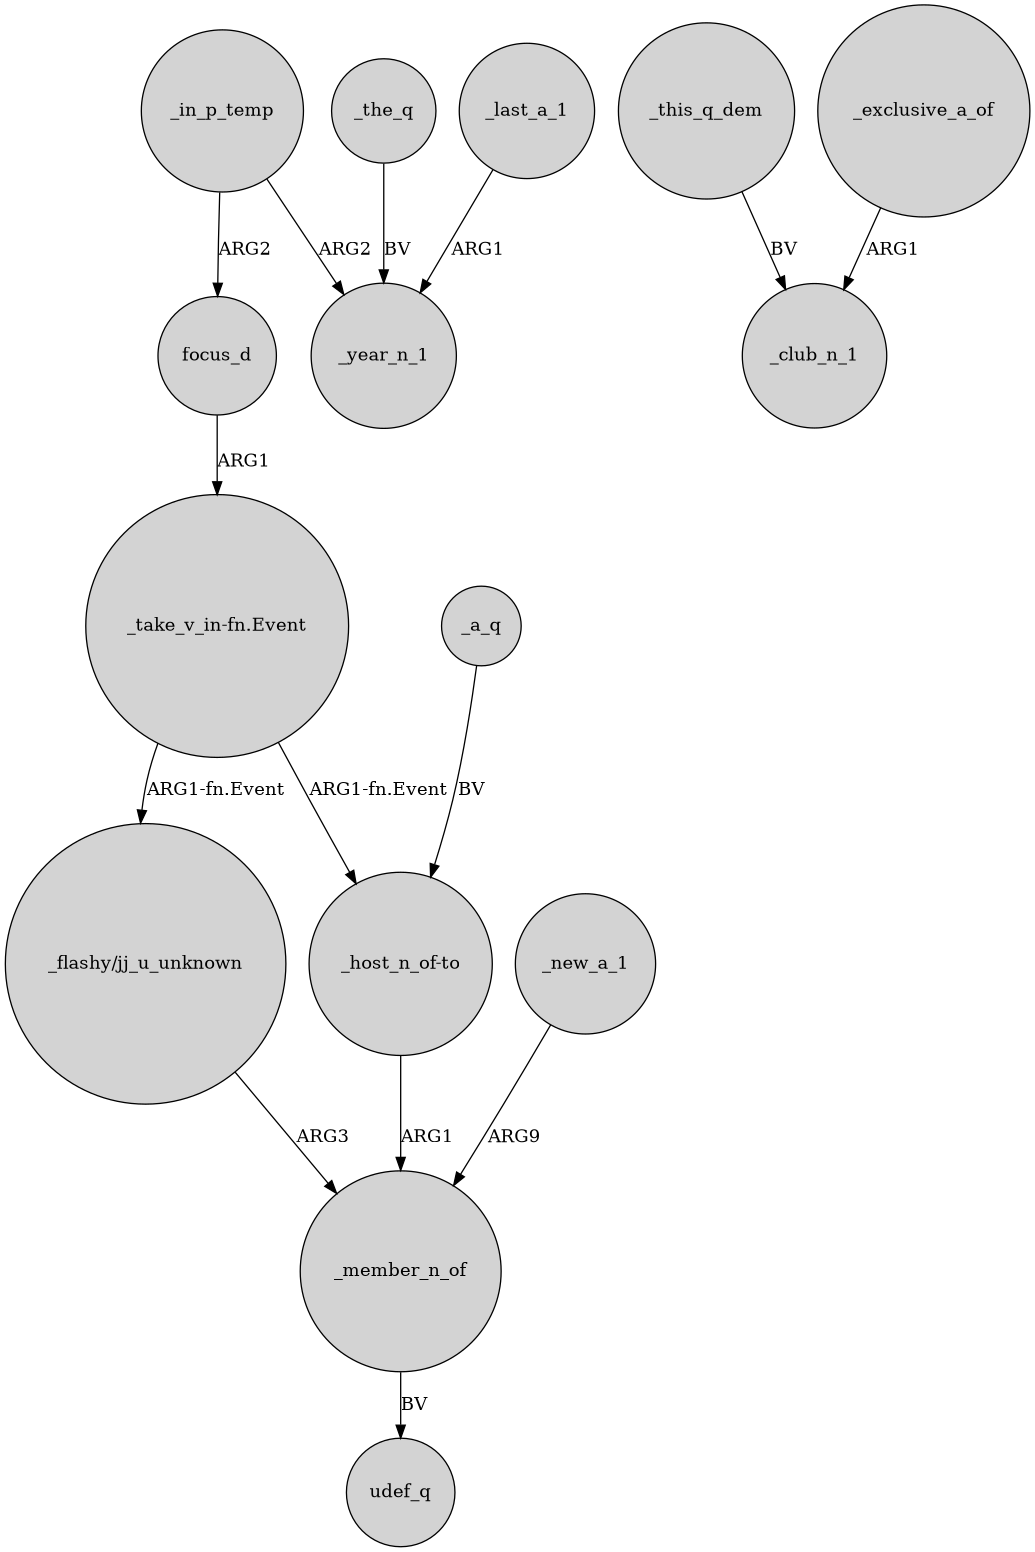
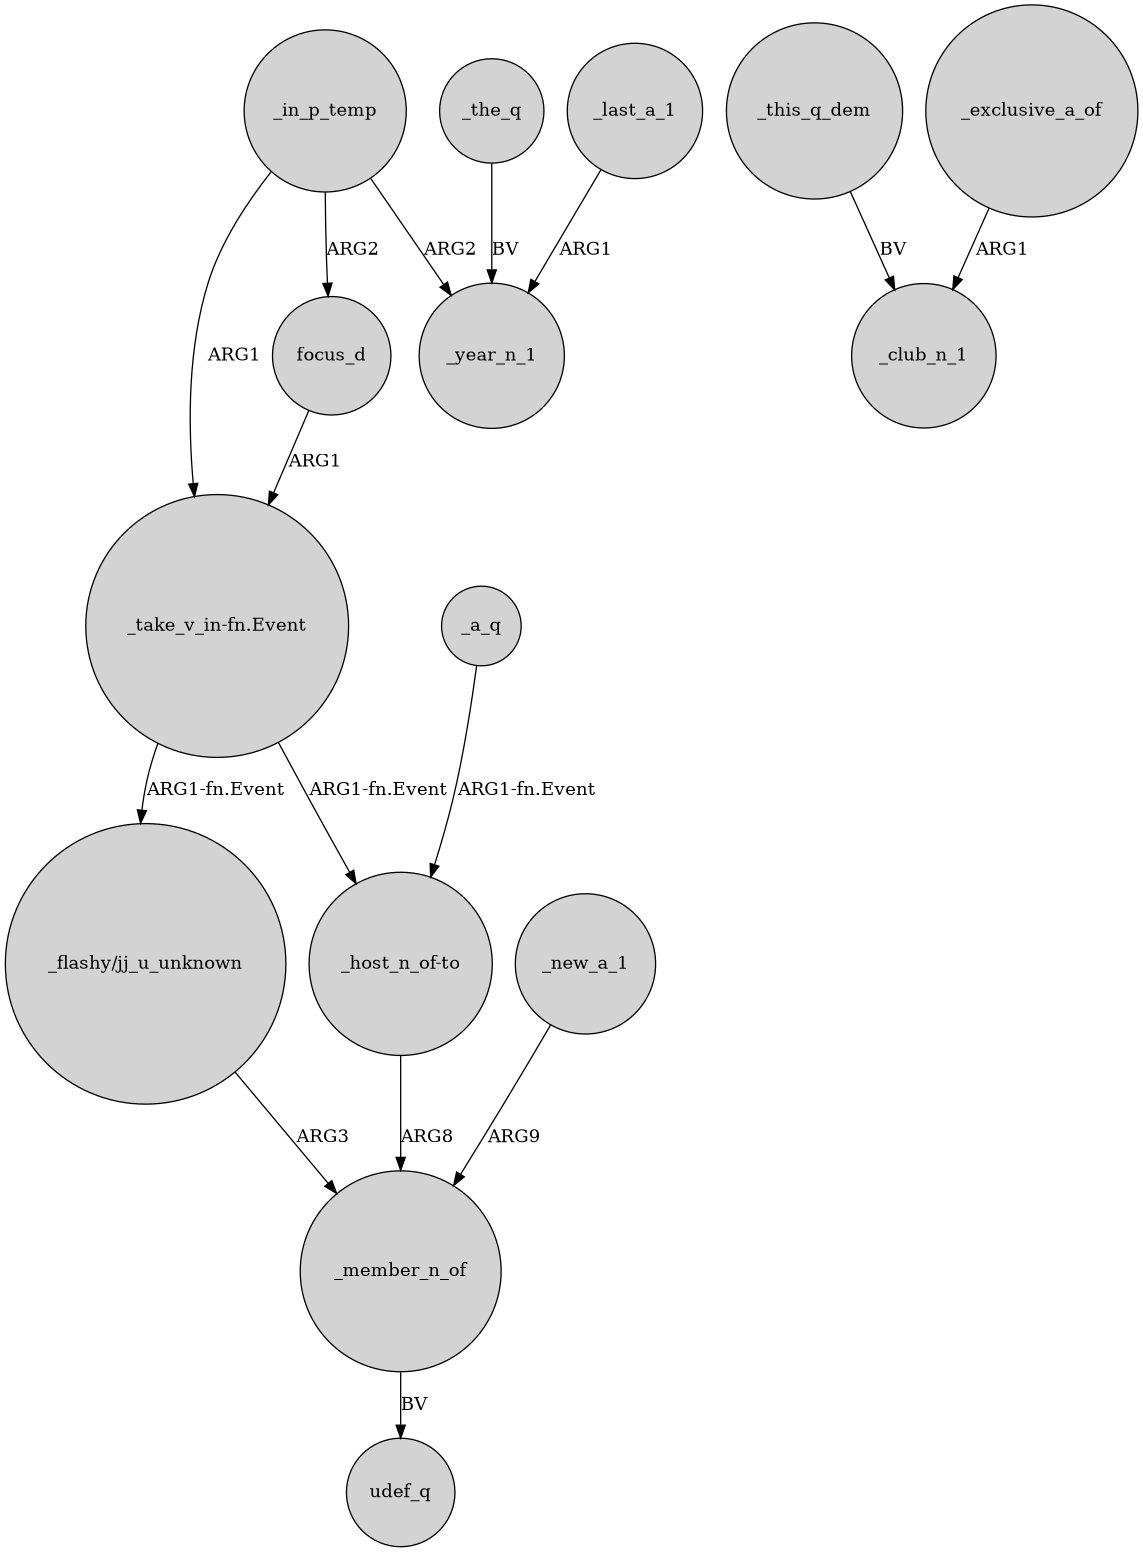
none -> (199, 319)
(472, 790) -> (527, 790)
(427, 1137) -> (427, 1137)
